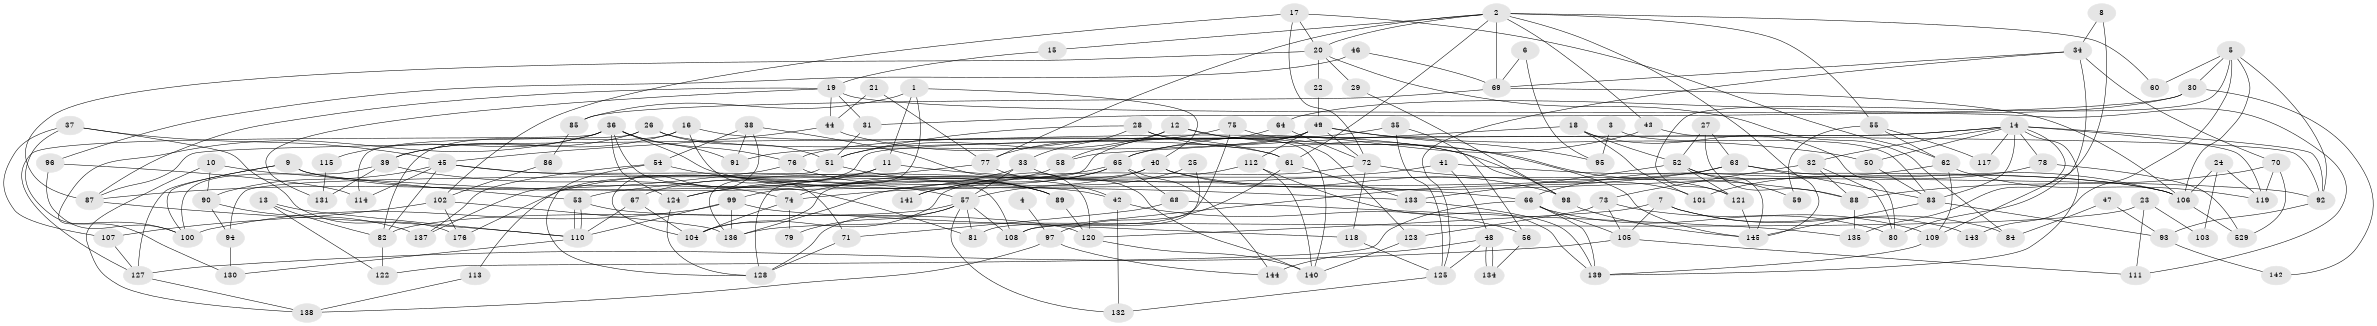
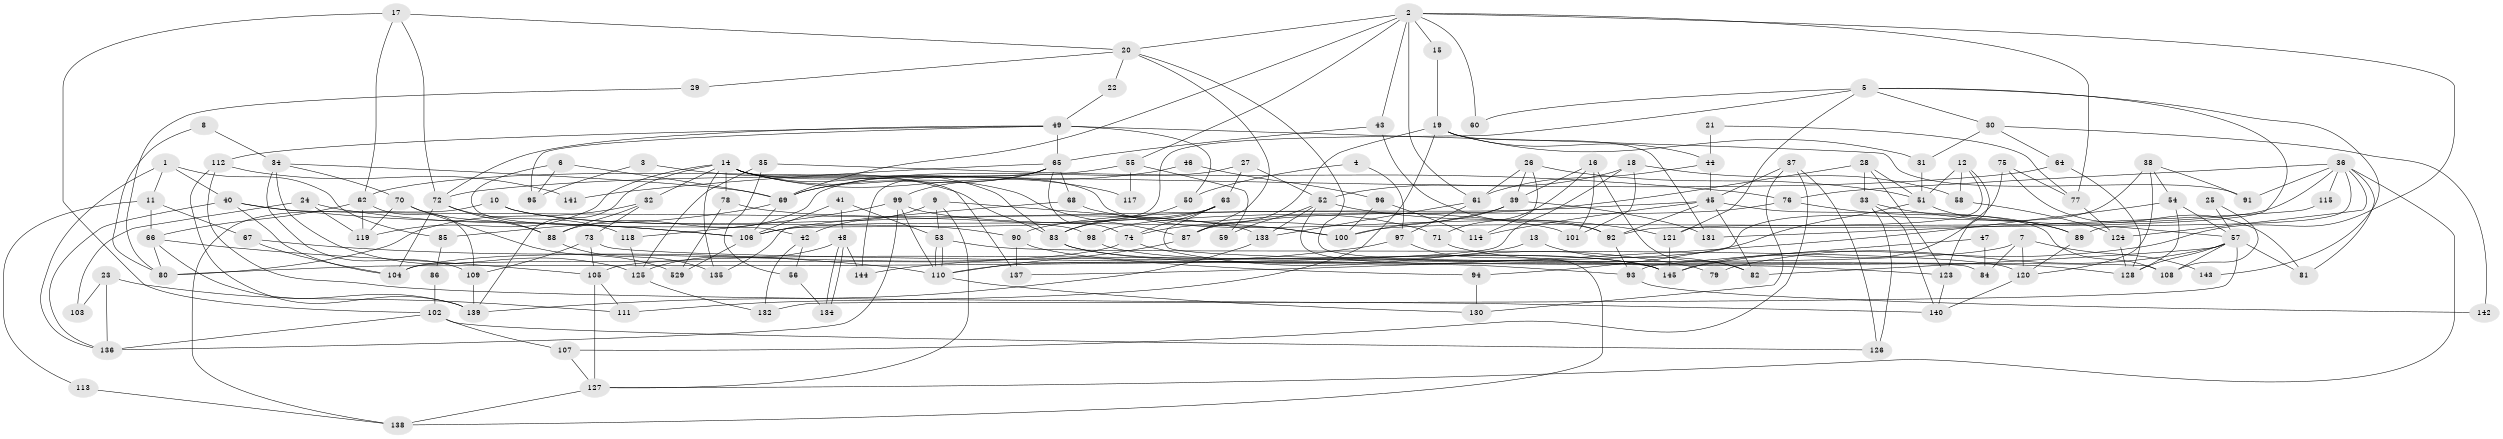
(1948, 143) -> (1292, 172)
(1472, 147) -> (340, 99)
(1301, 149) -> (1895, 202)
none -> (920, 182)
(1051, 182) -> (668, 227)
(460, 238) -> (1877, 351)
(383, 276) -> none
